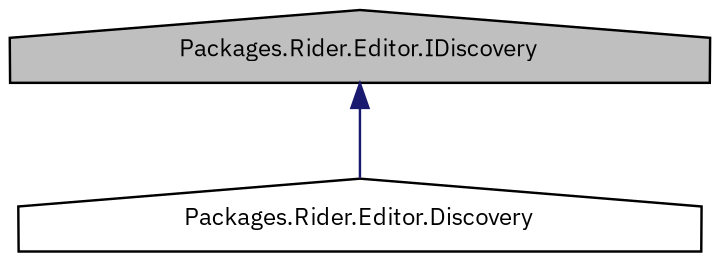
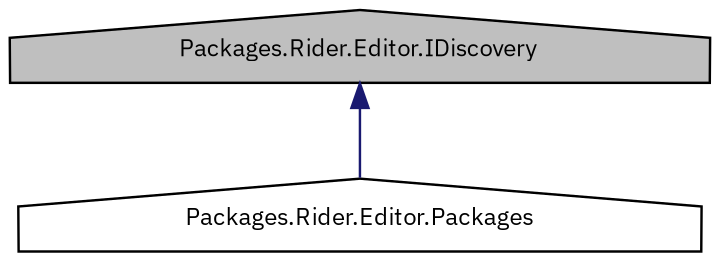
(360, 219) -> (360, 219)
